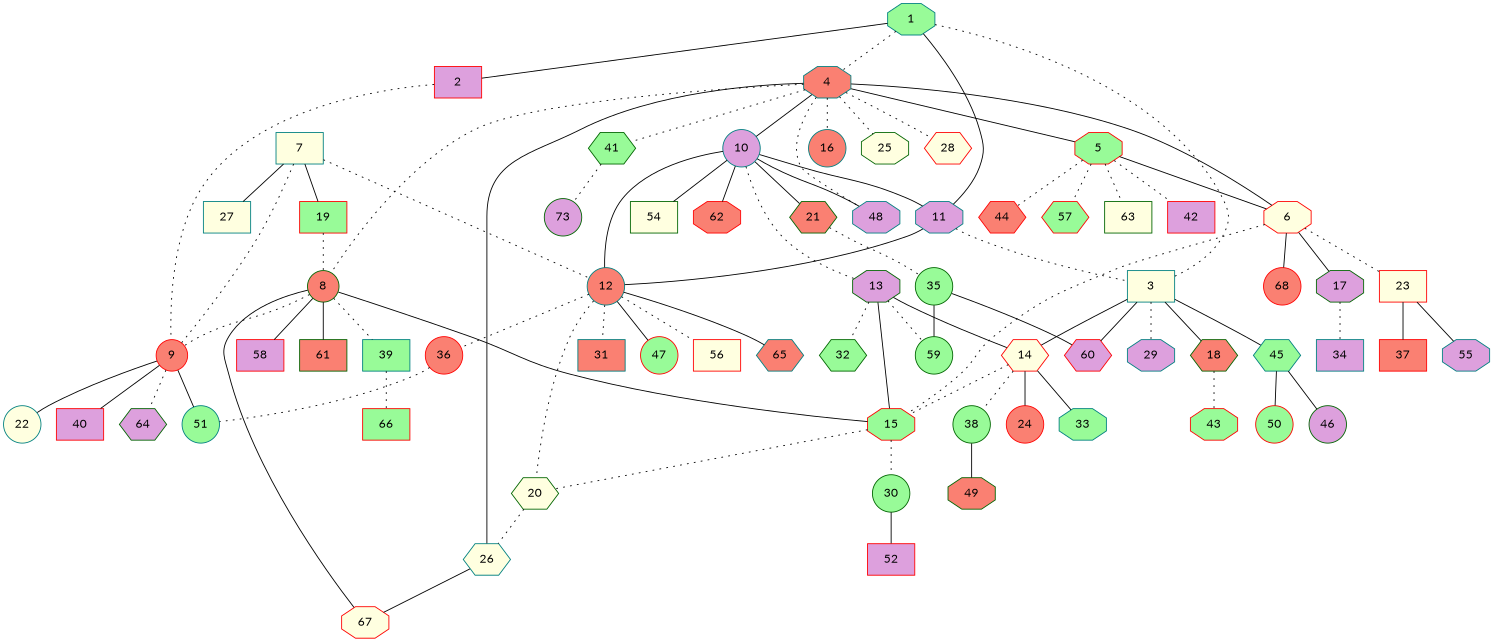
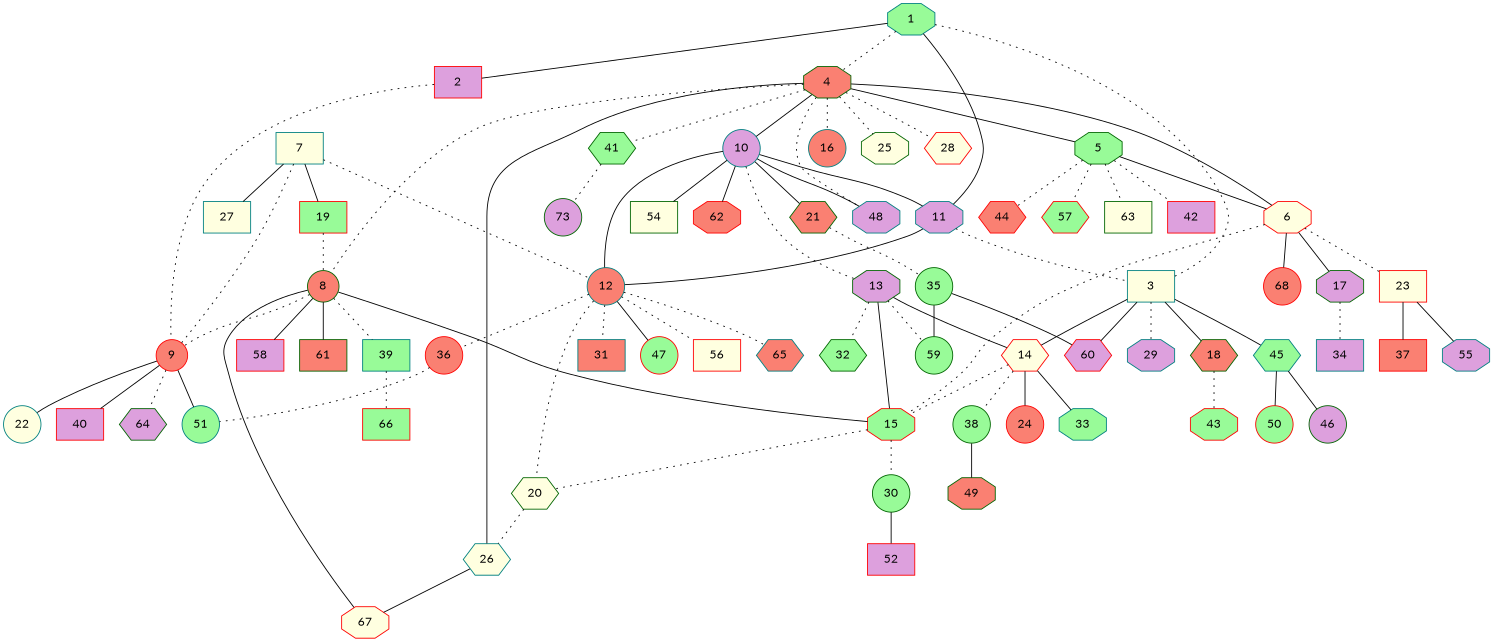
(827, 82) -> (827, 82)
(1098, 148) -> (1098, 148)
(695, 315) -> (695, 315)
